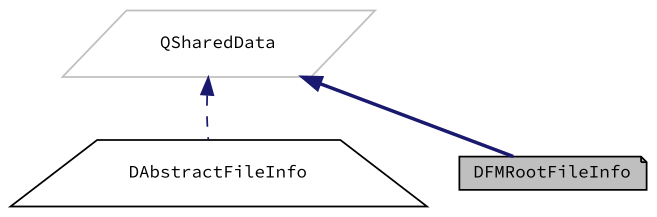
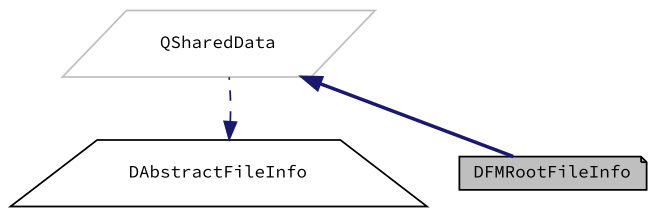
(207, 117) -> (230, 100)
